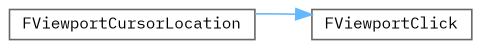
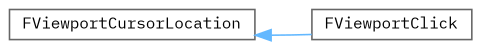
(275, 14) -> (292, 35)
